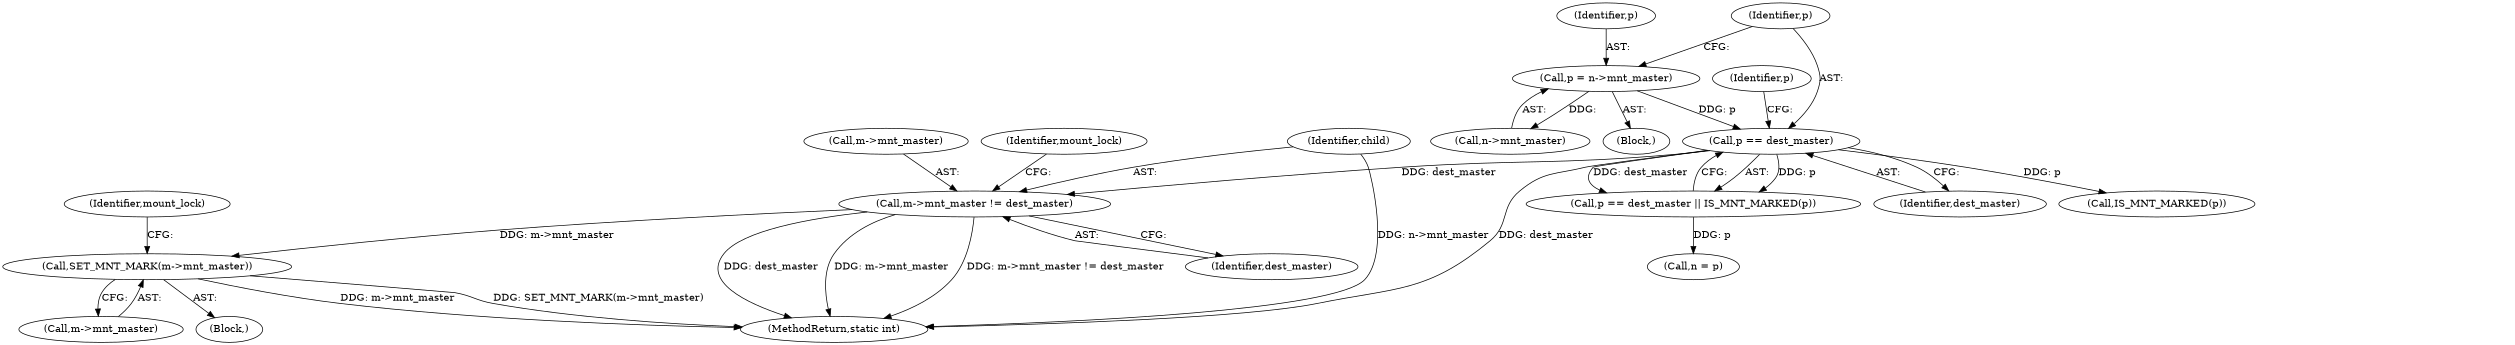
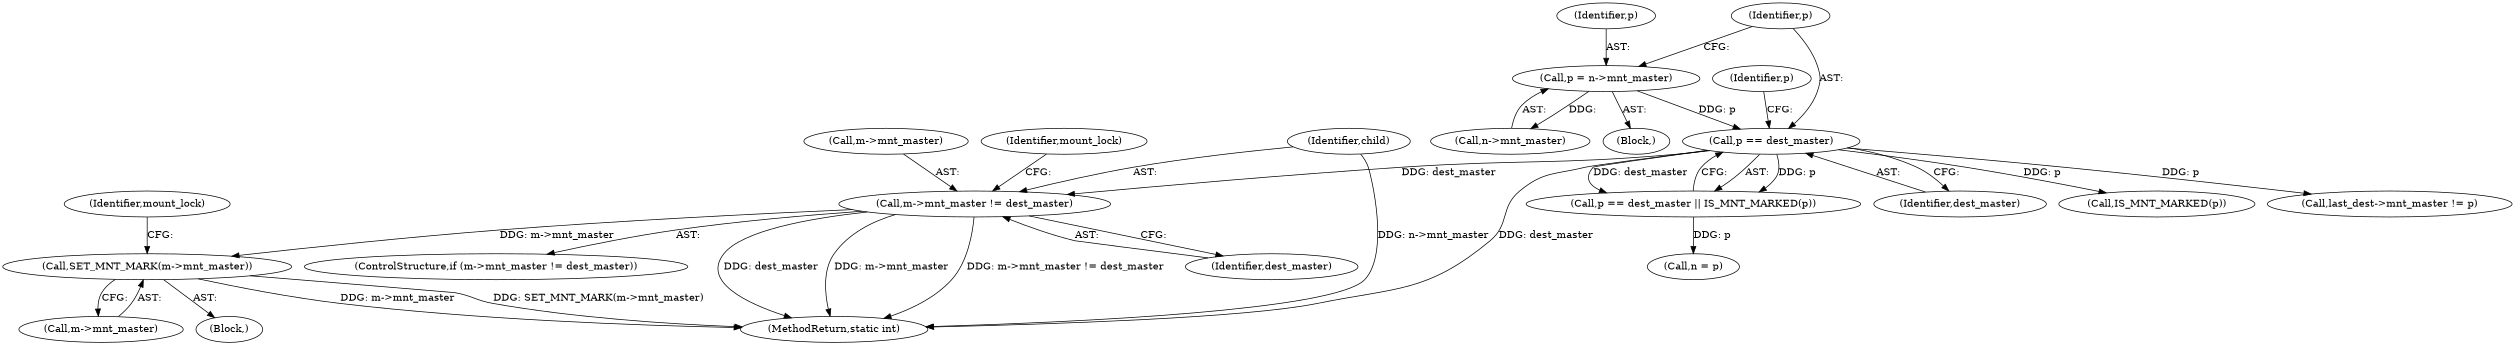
none -> (2390, 204)
none -> (496, 267)
